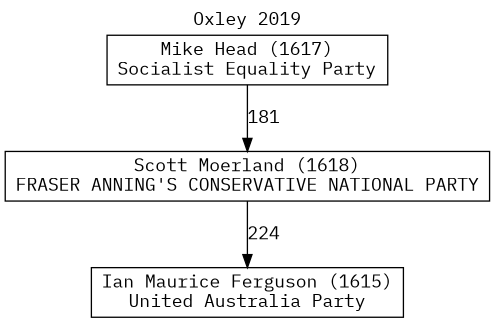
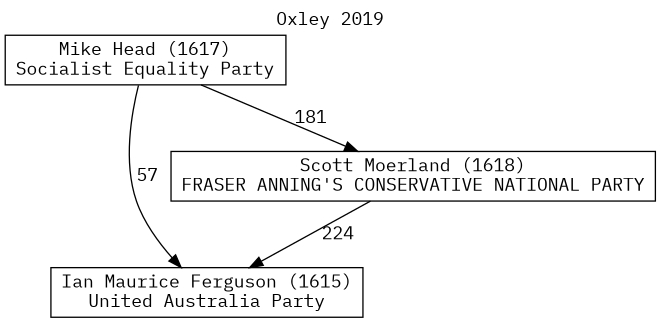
none -> (131, 177)
